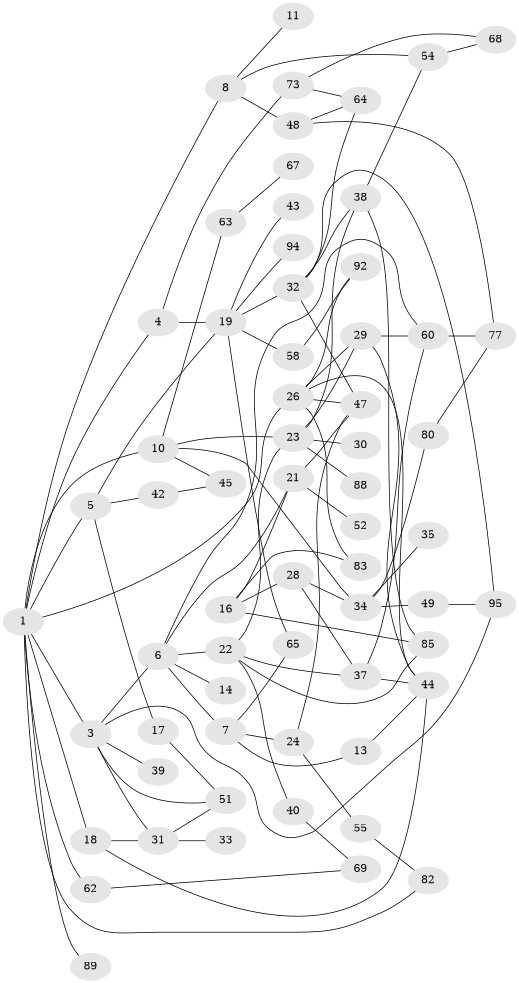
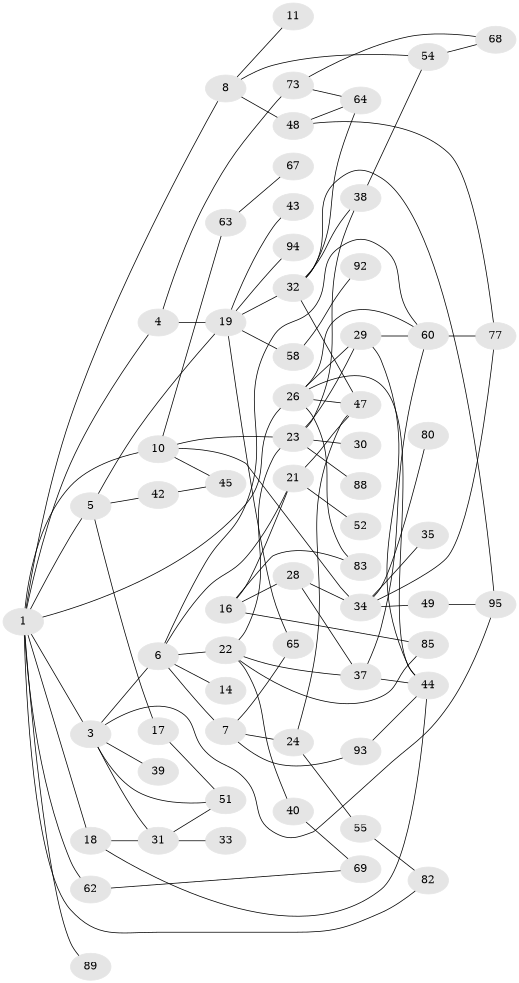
(327, 336) -> (339, 317)
(459, 390) -> (470, 496)
(389, 423) -> none
(361, 752) -> (361, 752)
